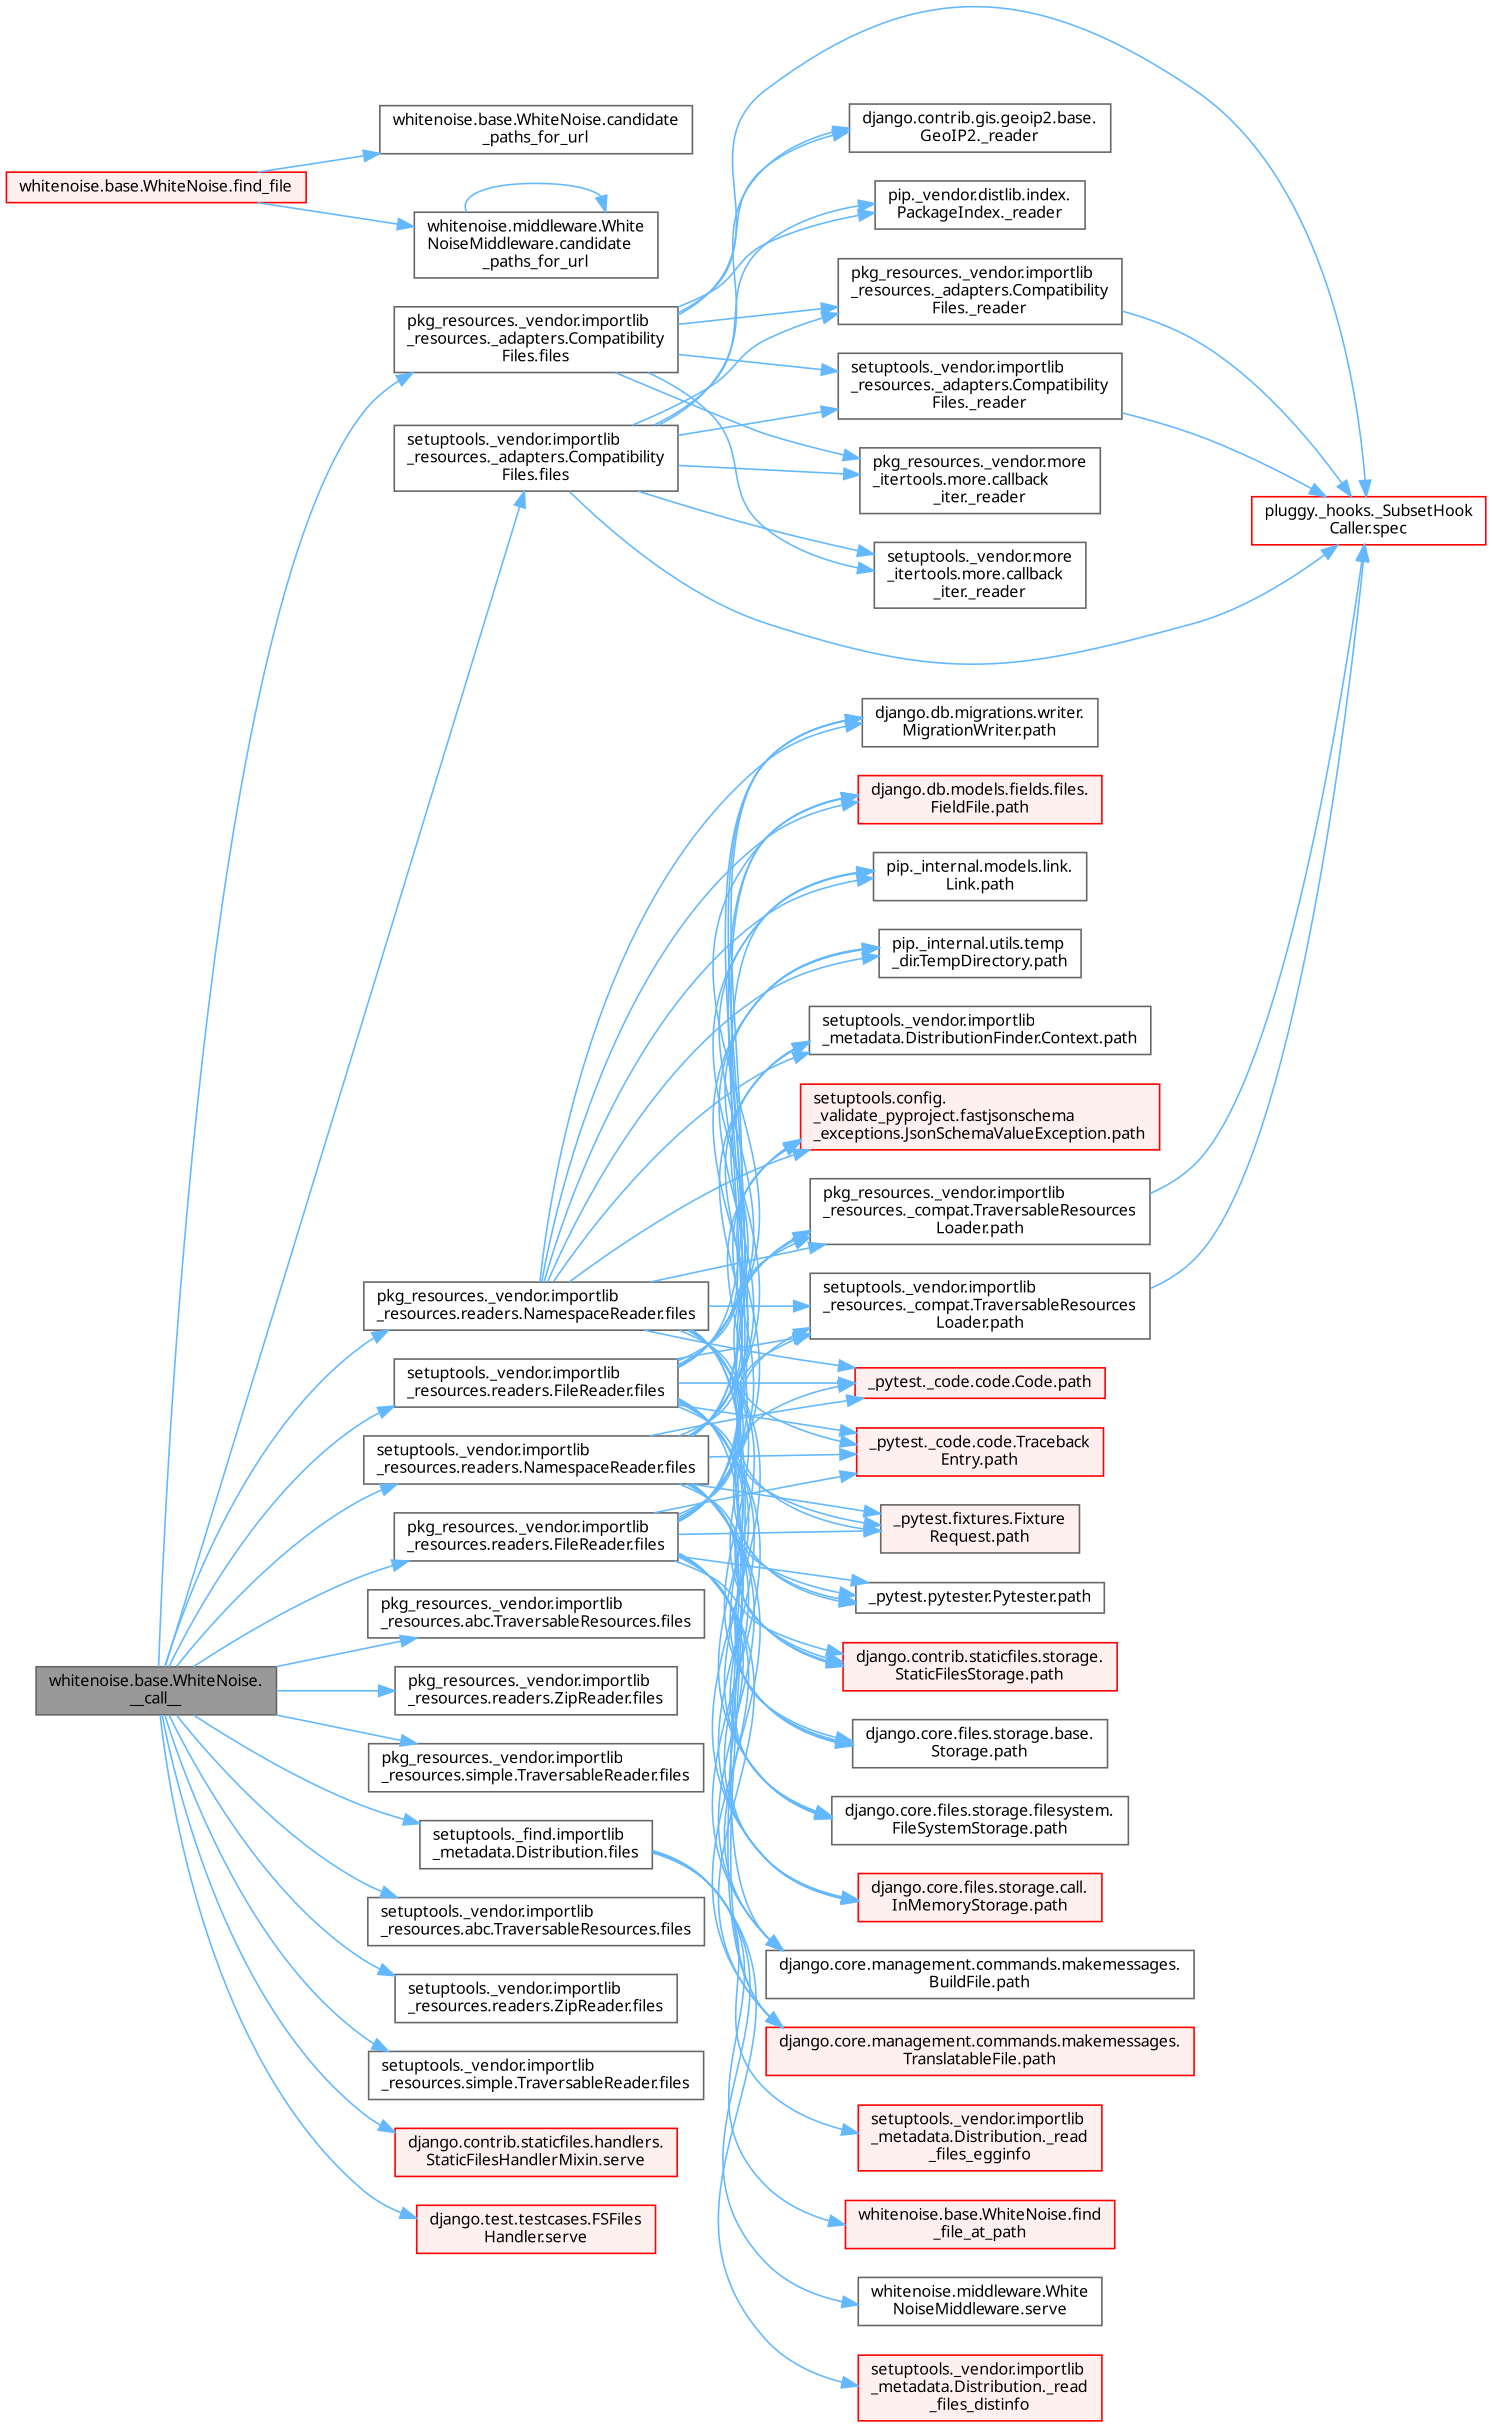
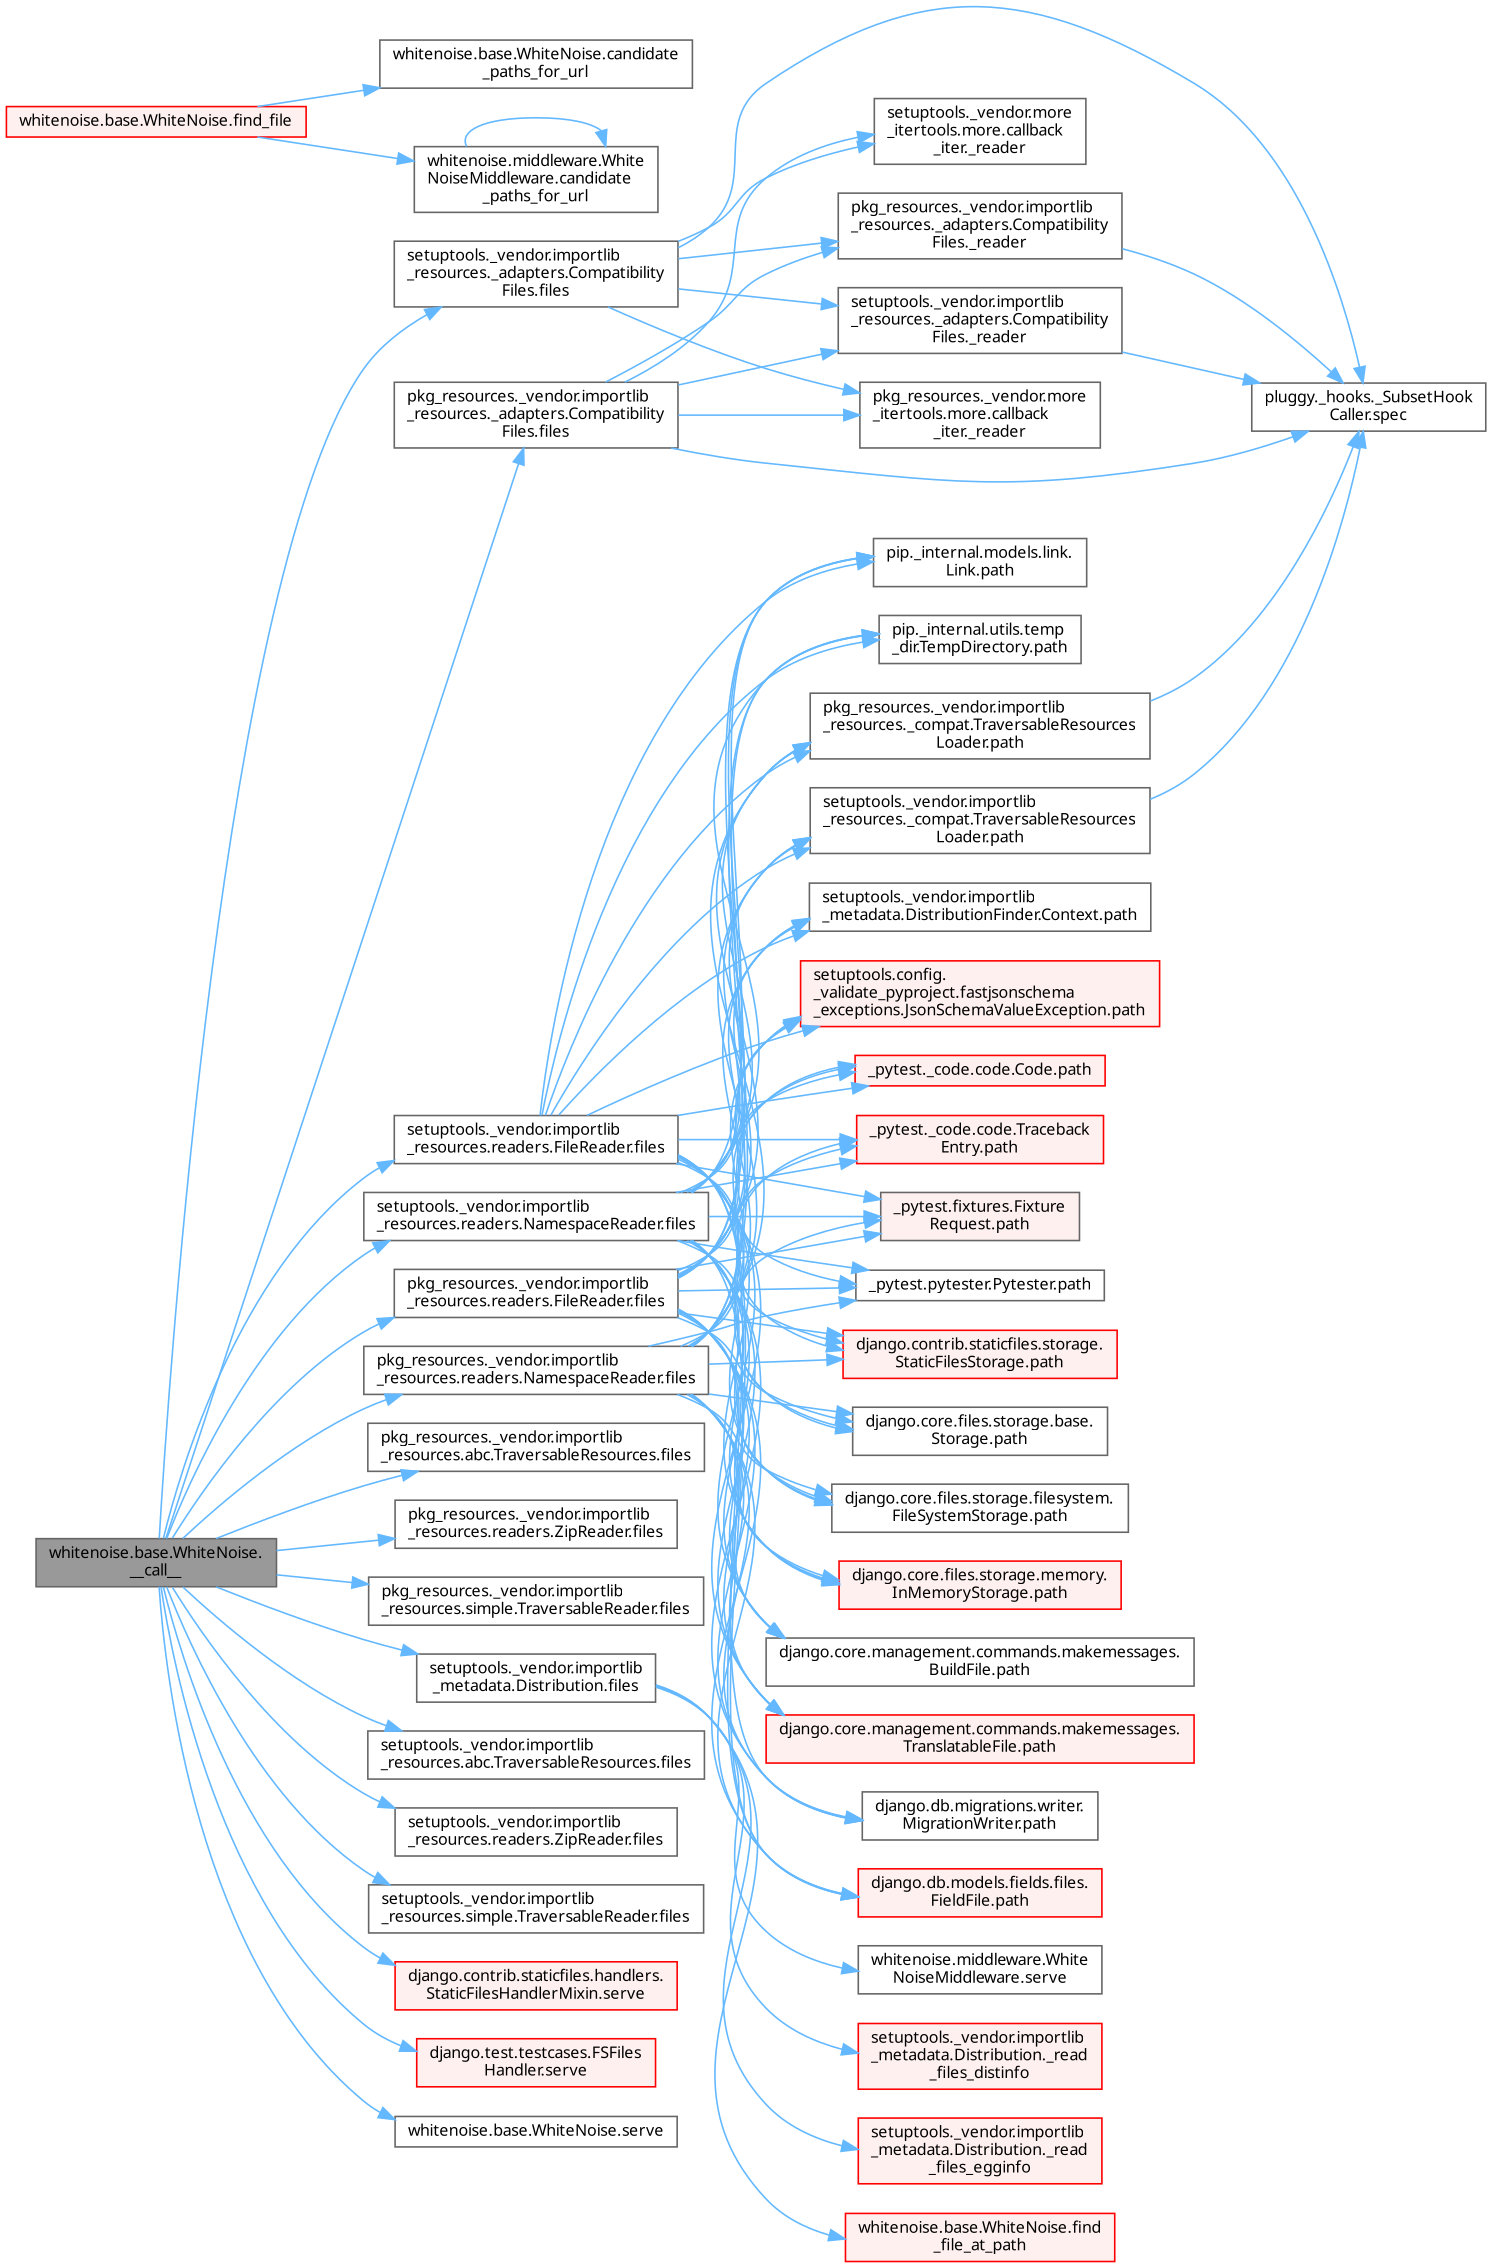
(980, 128) -> none
(980, 205) -> none
(1369, 521) -> (1369, 407)
(536, 1845) -> (536, 1678)
(980, 1898) -> (980, 1585)
none -> (536, 2132)
